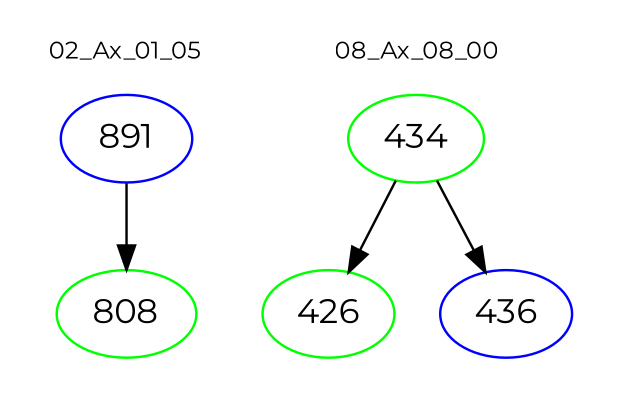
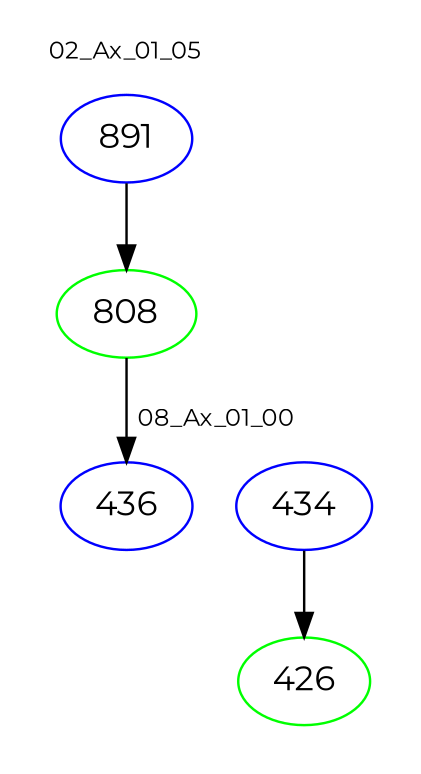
(417, 52) -> (217, 420)
(416, 139) -> (304, 506)
(455, 215) -> (127, 411)
